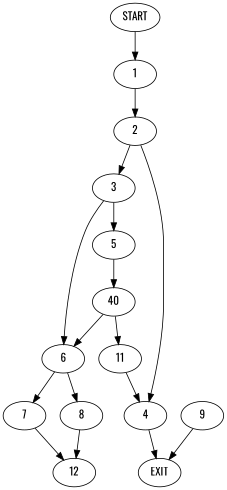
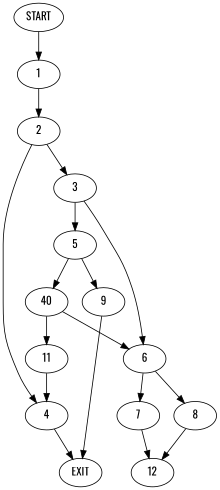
none -> (87, 270)
